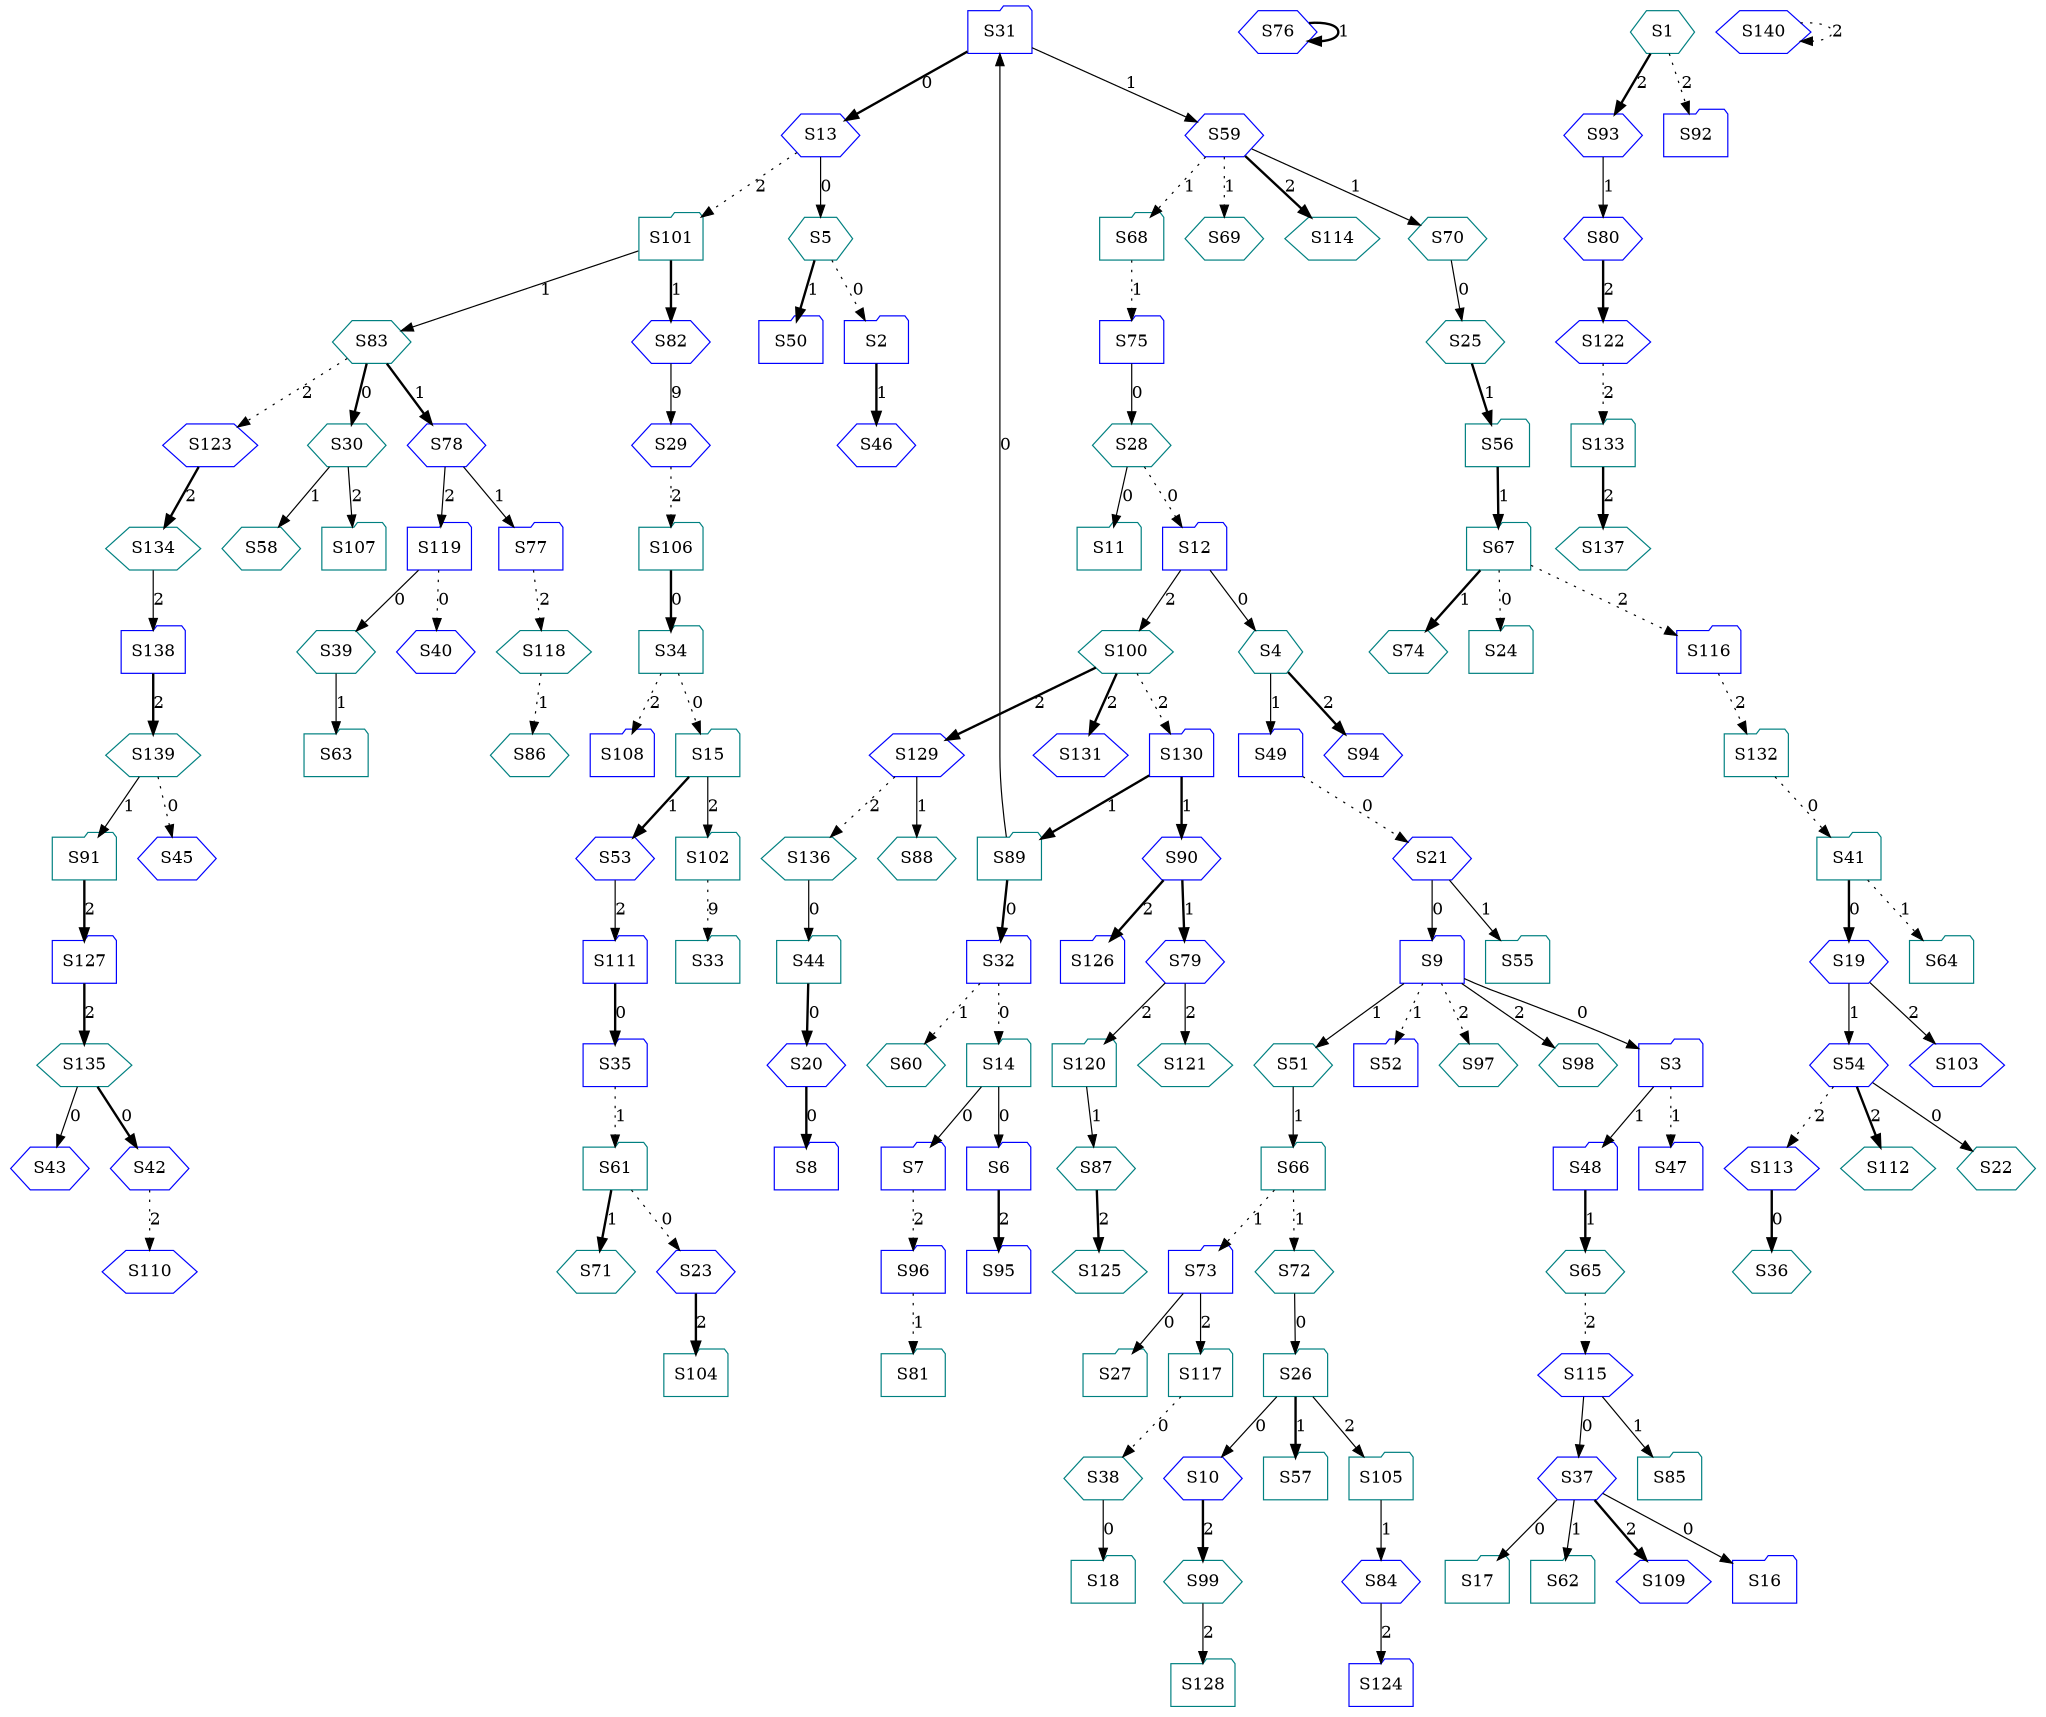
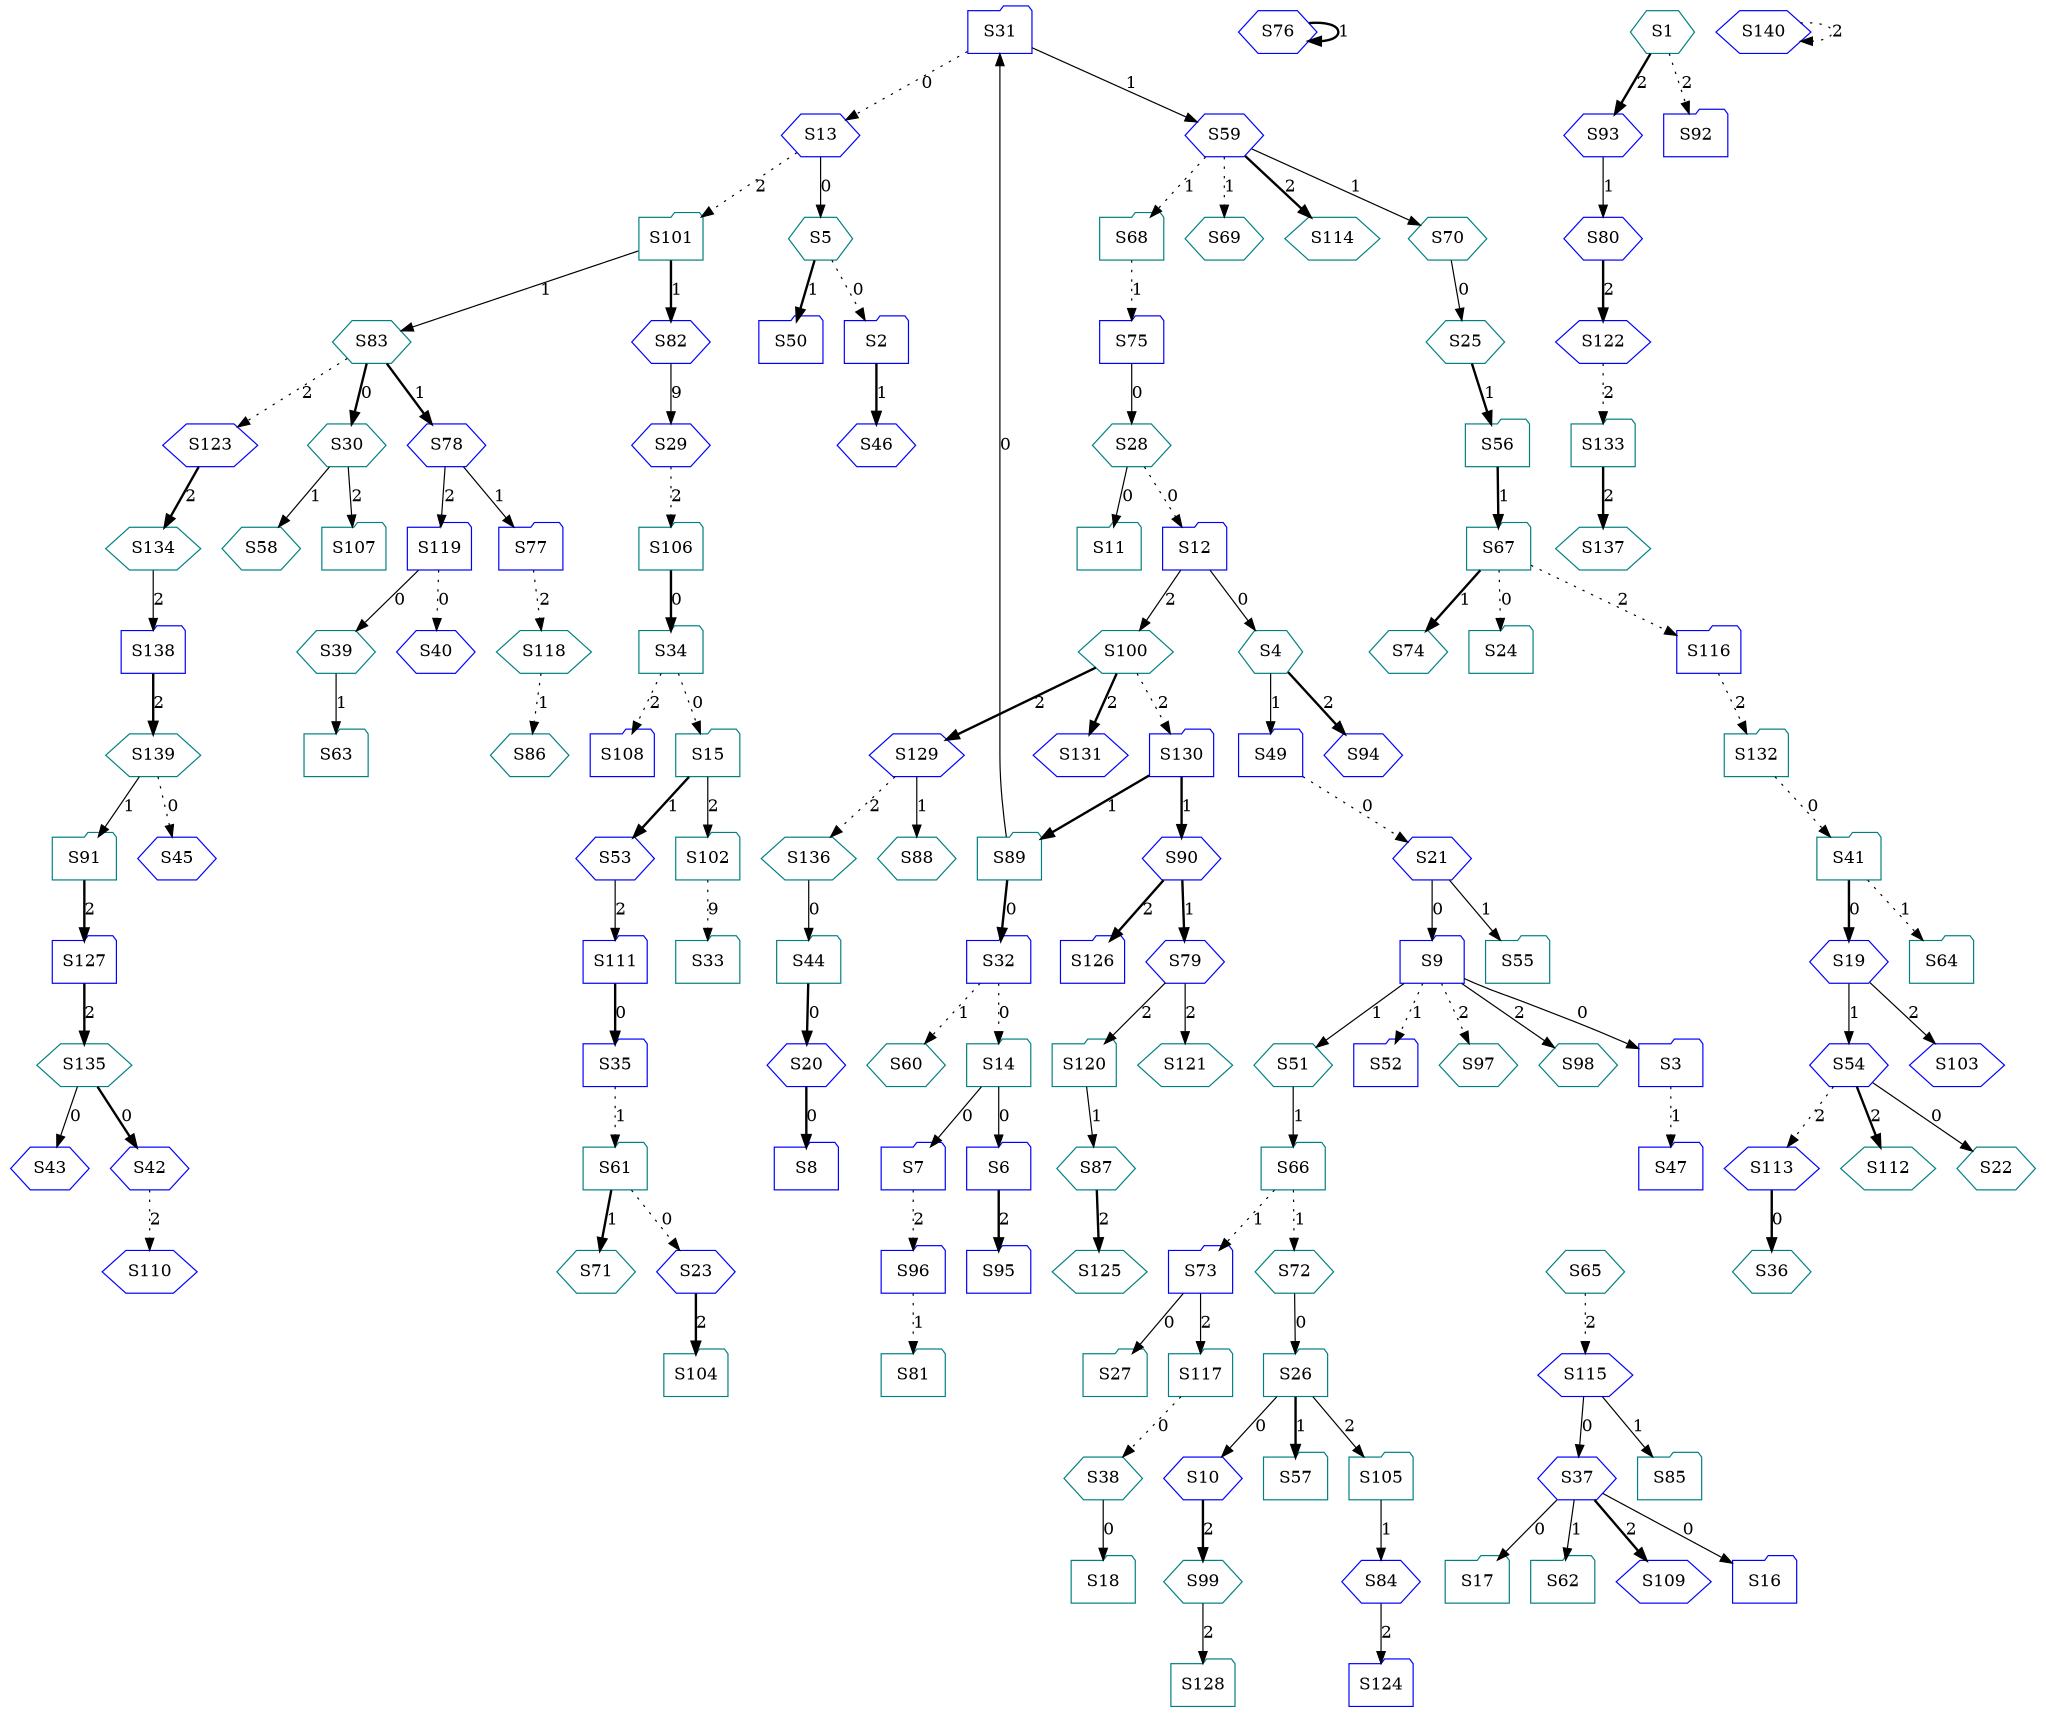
(912, 83) -> (912, 83)
(1585, 1168) -> none
